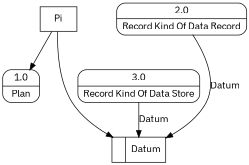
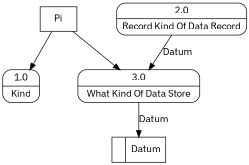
(66, 91) -> (94, 48)
(210, 91) -> (162, 50)
(21, 94) -> (21, 94)
(139, 94) -> (139, 94)
